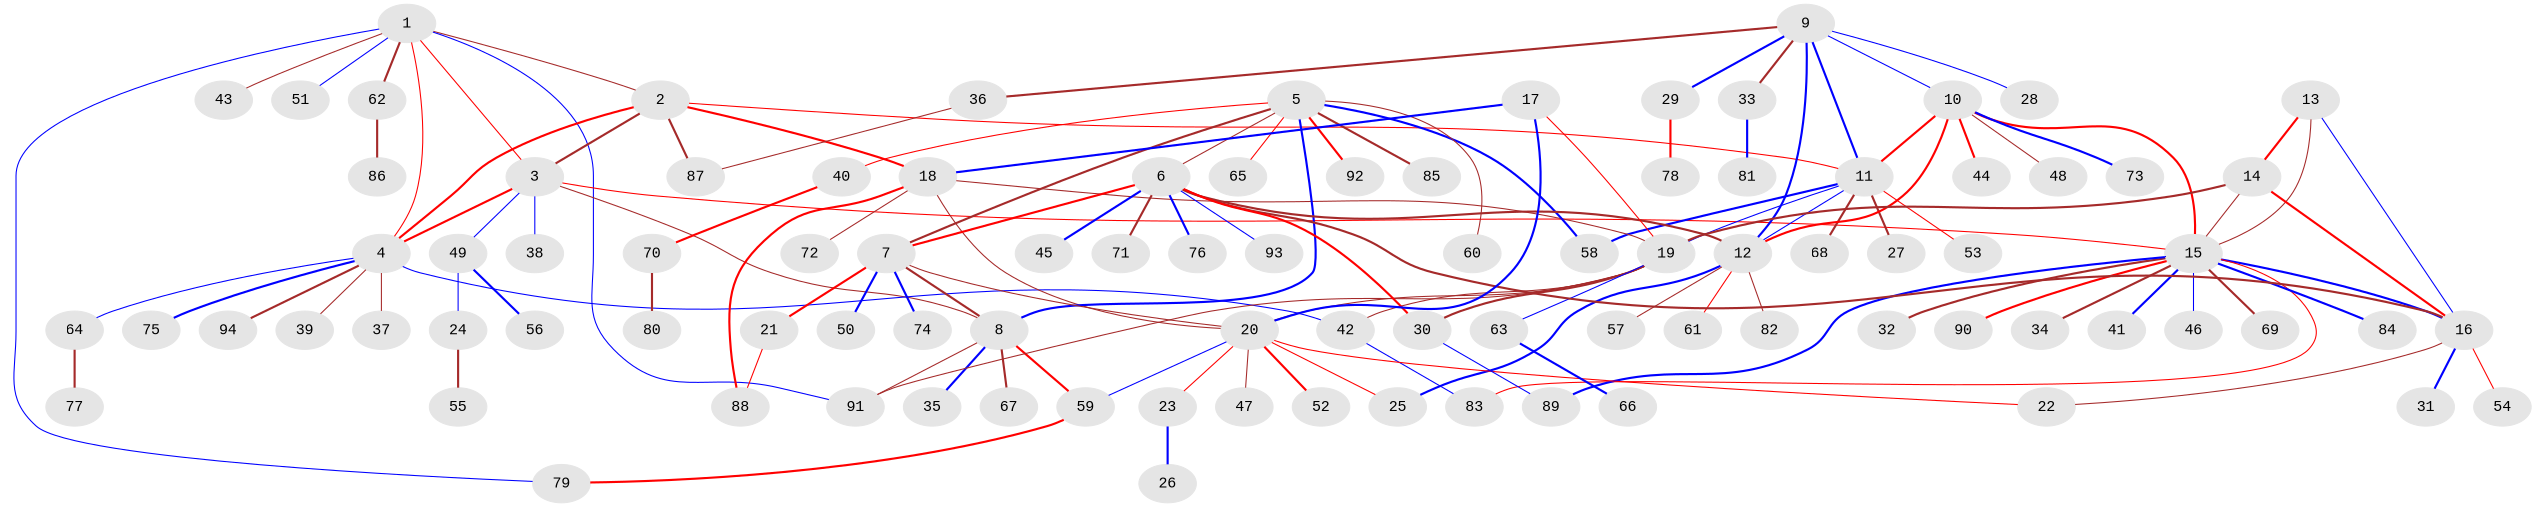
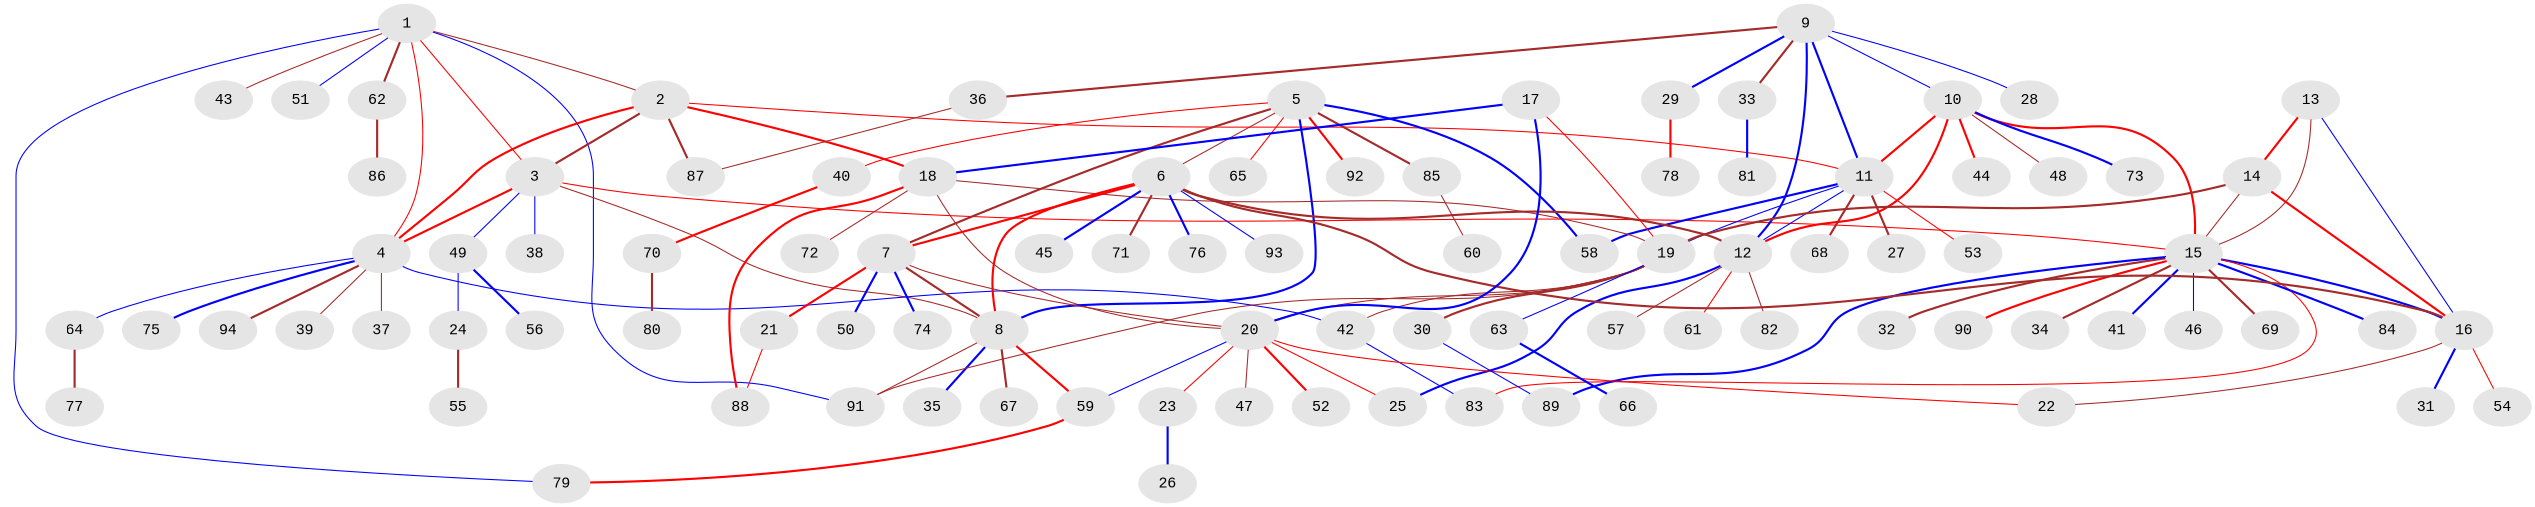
(1467, 154) -> (1452, 215)
(1307, 231) -> (1016, 225)
